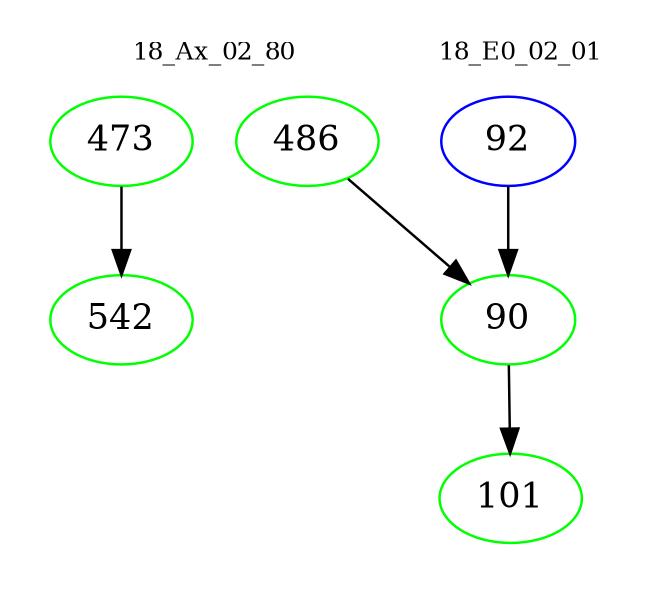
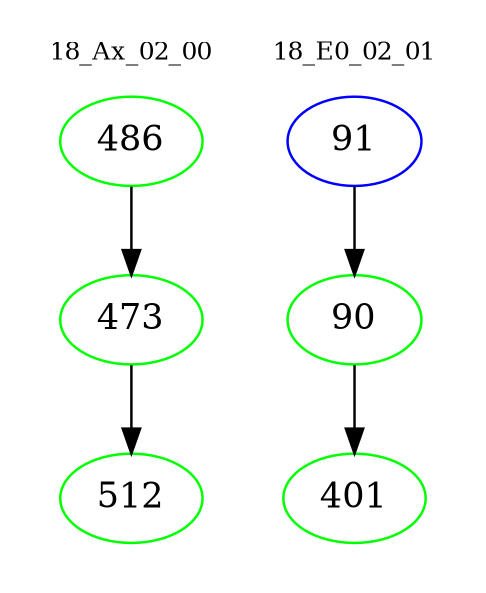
(214, 53) -> (131, 53)
(508, 141) -> (355, 141)
(384, 210) -> (131, 218)
(121, 320) -> (131, 498)
(511, 498) -> (355, 498)
